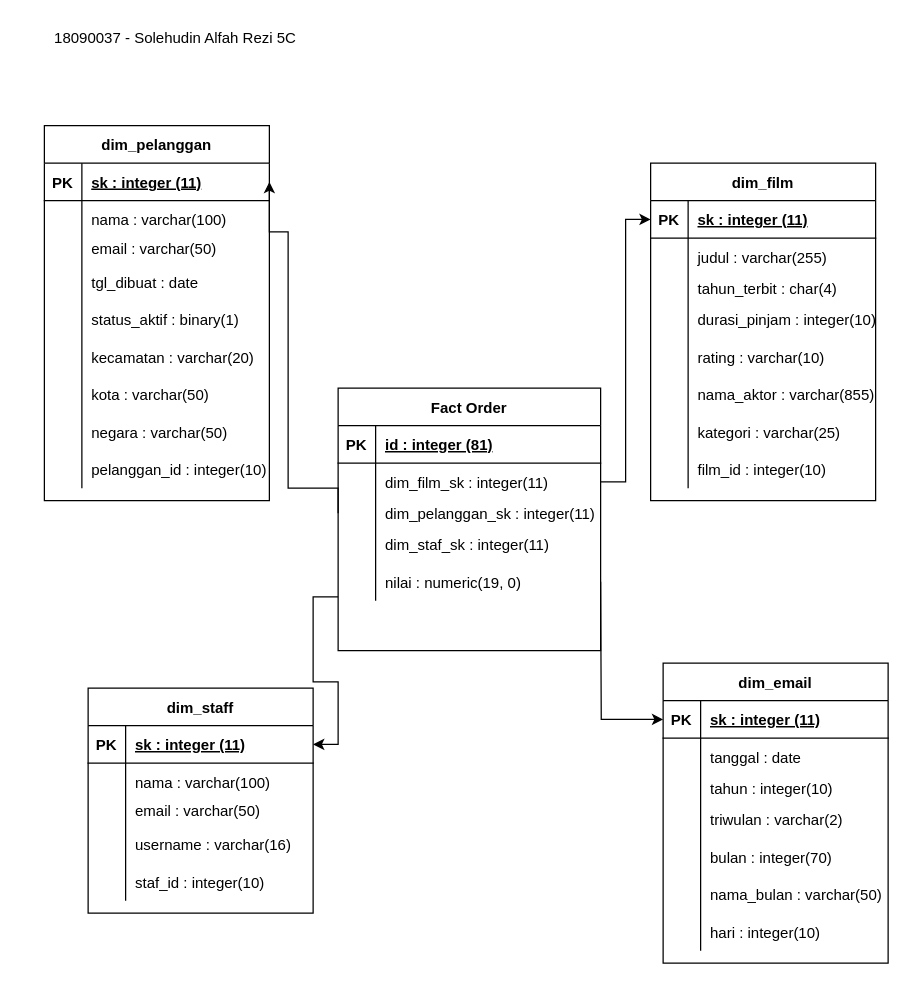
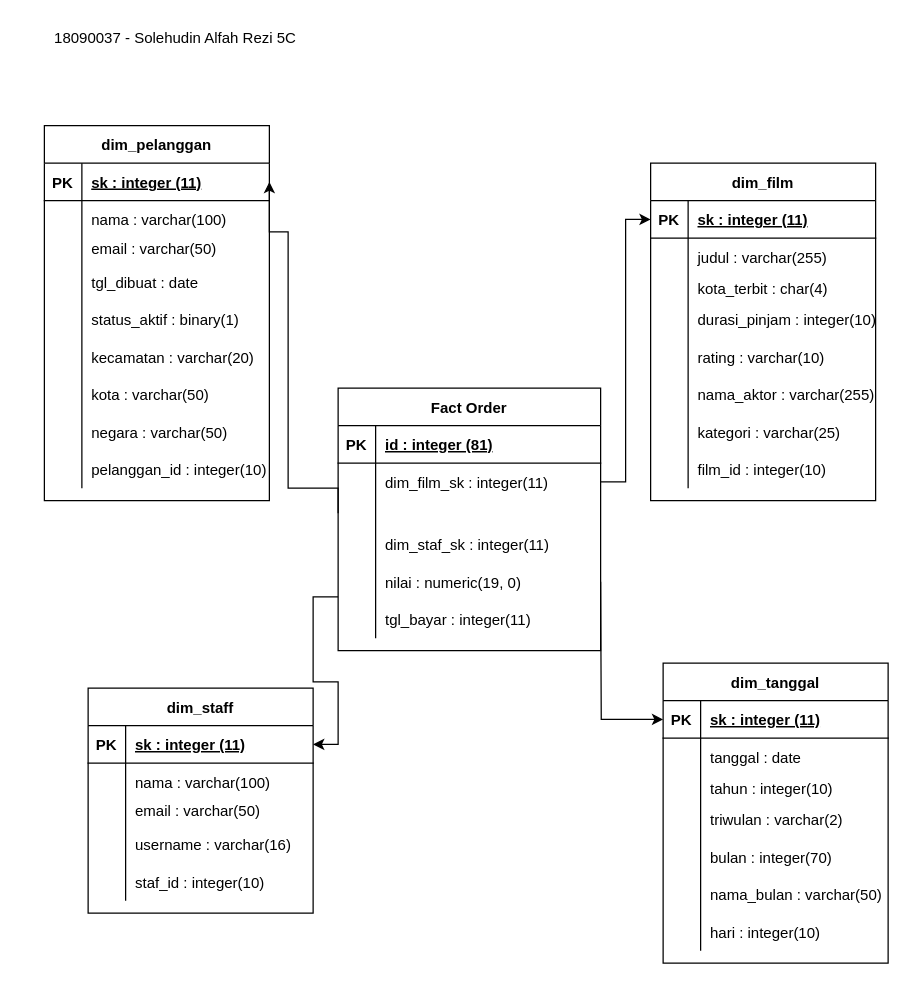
(782, 289) -> (778, 289)
(797, 395) -> (797, 395)
(488, 513) -> none
none -> (488, 619)
(775, 683) -> (775, 683)
